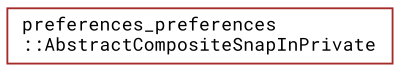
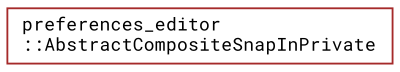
(200, 36) -> (200, 36)
